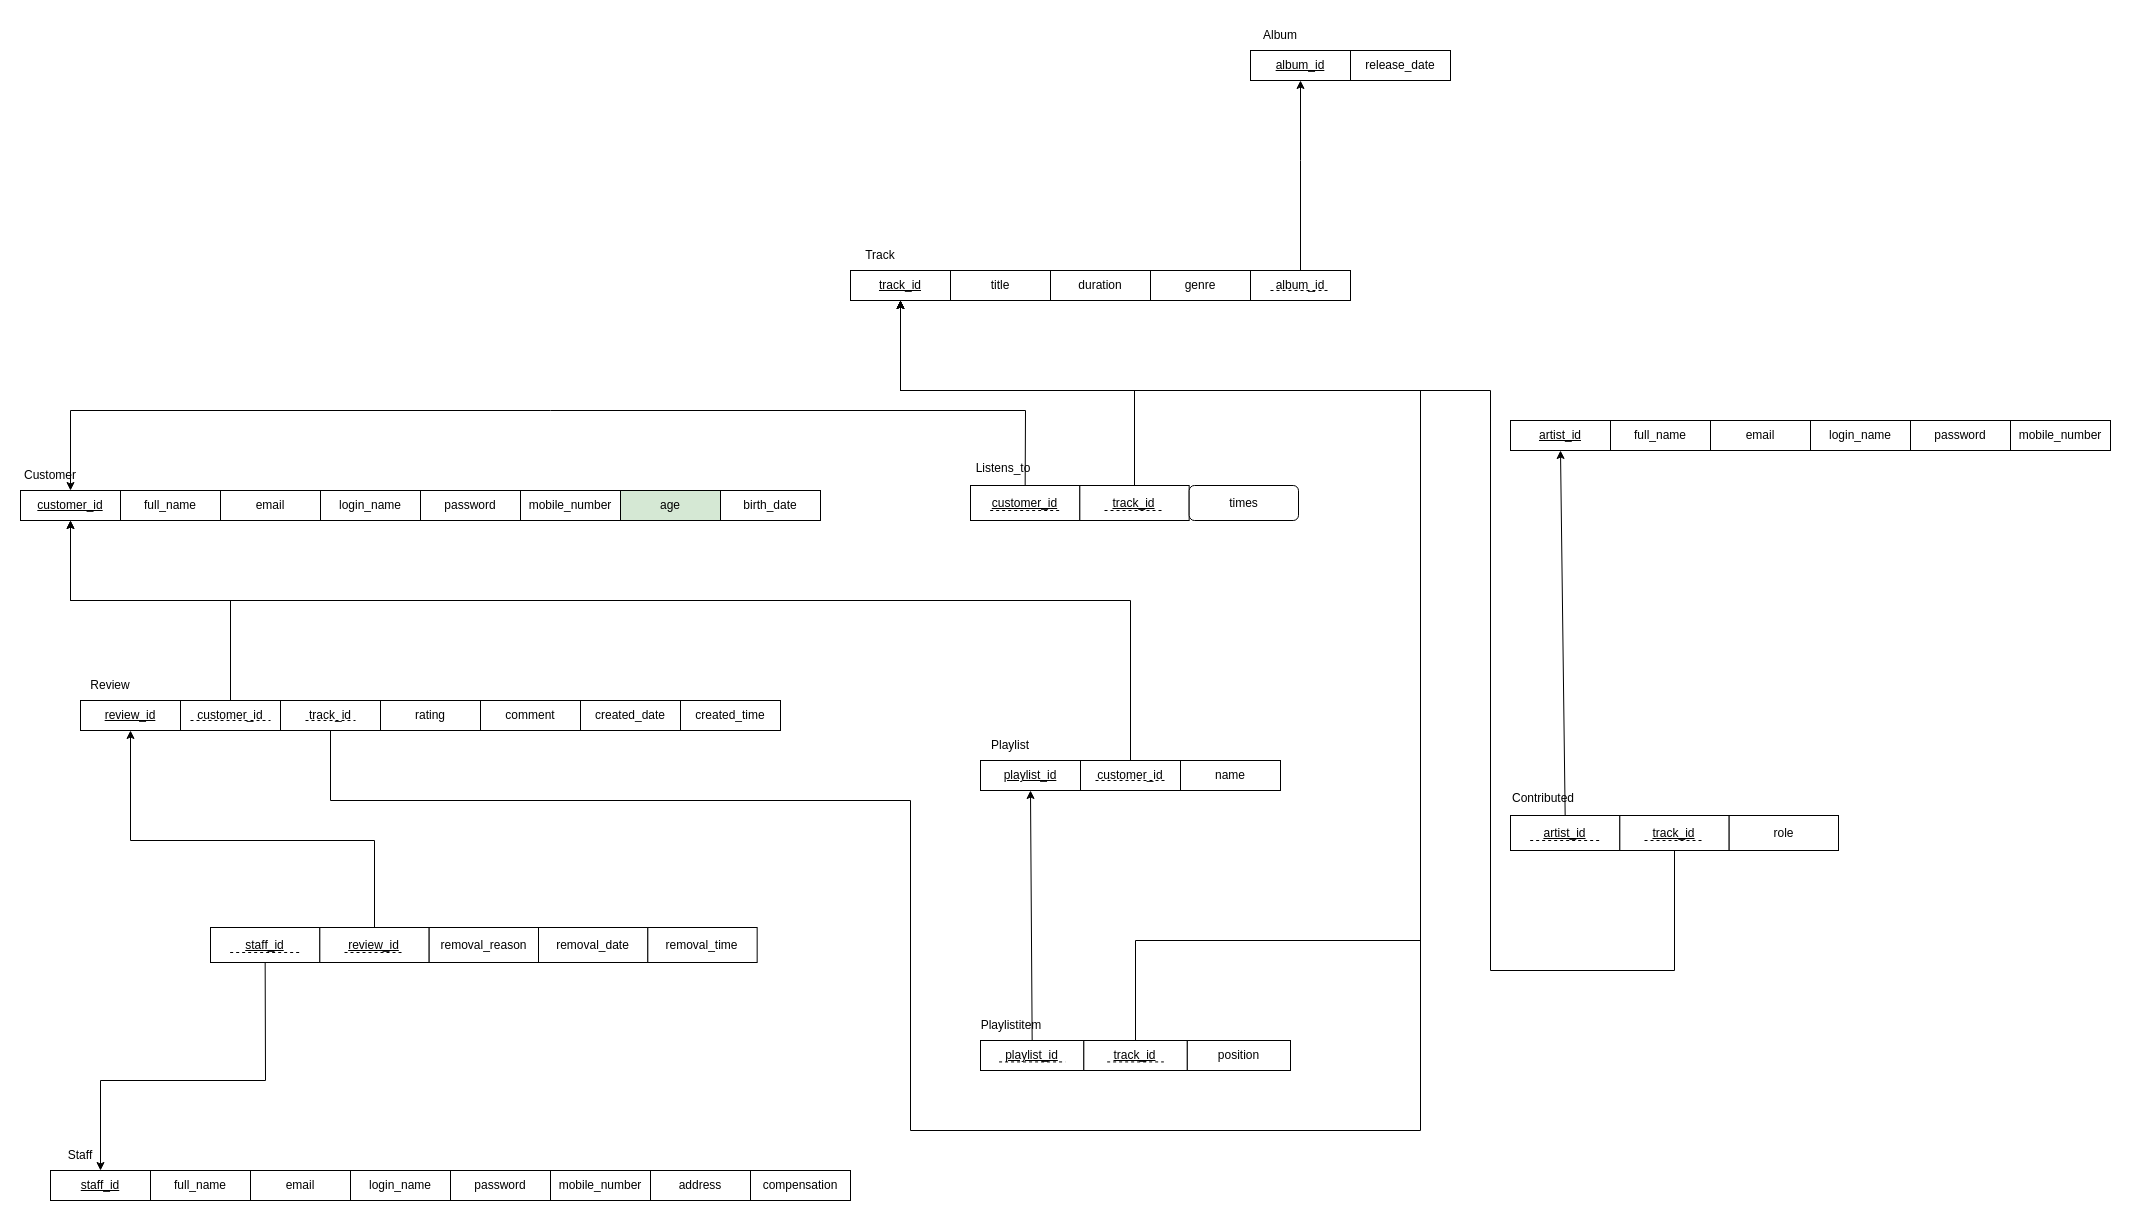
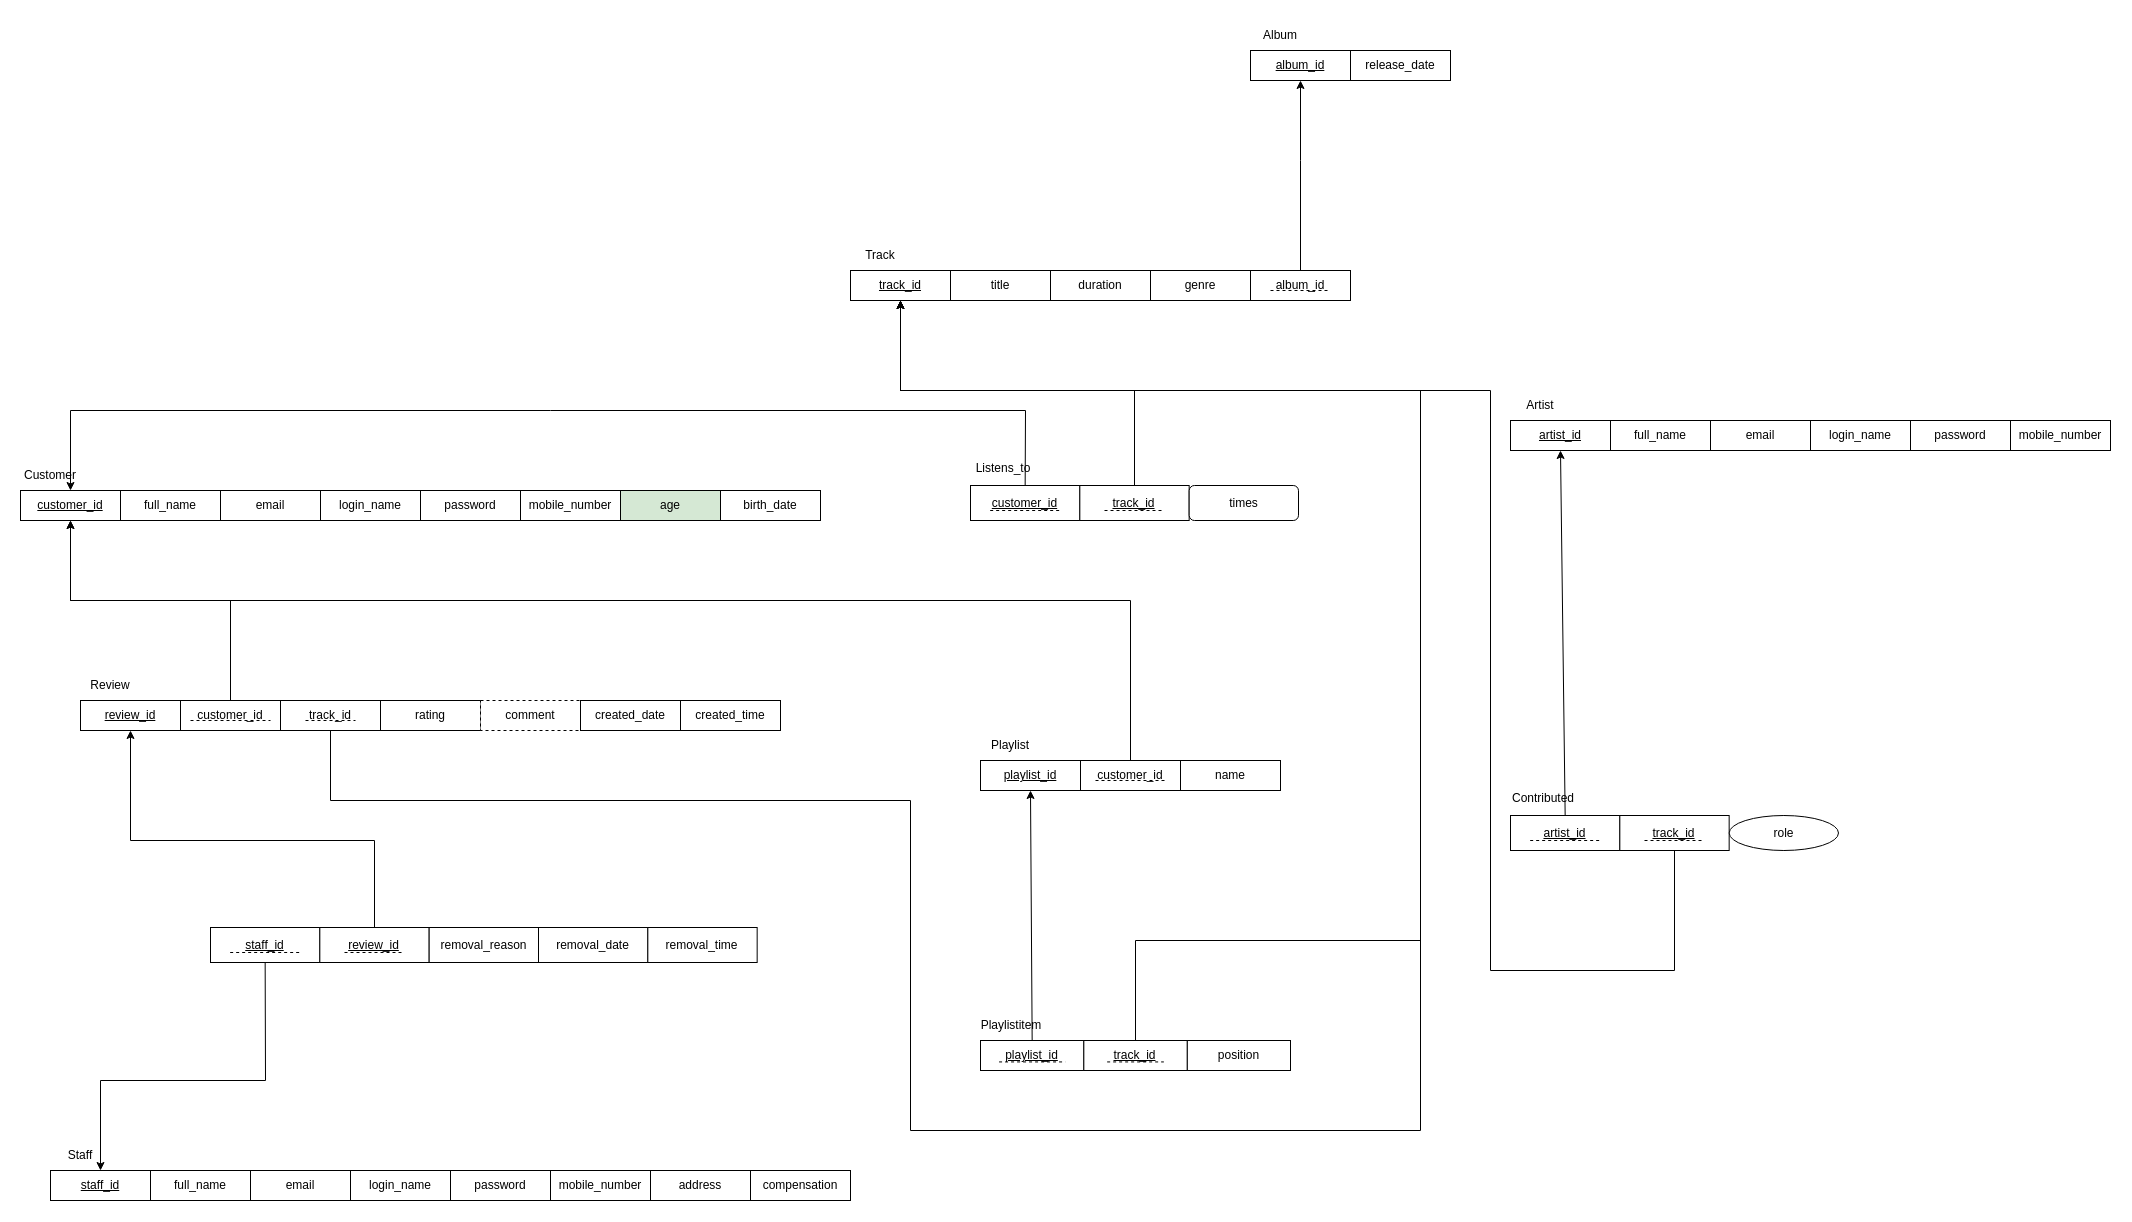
none -> (1541, 406)
(531, 716) -> (531, 716)
(1784, 833) -> (1784, 833)
